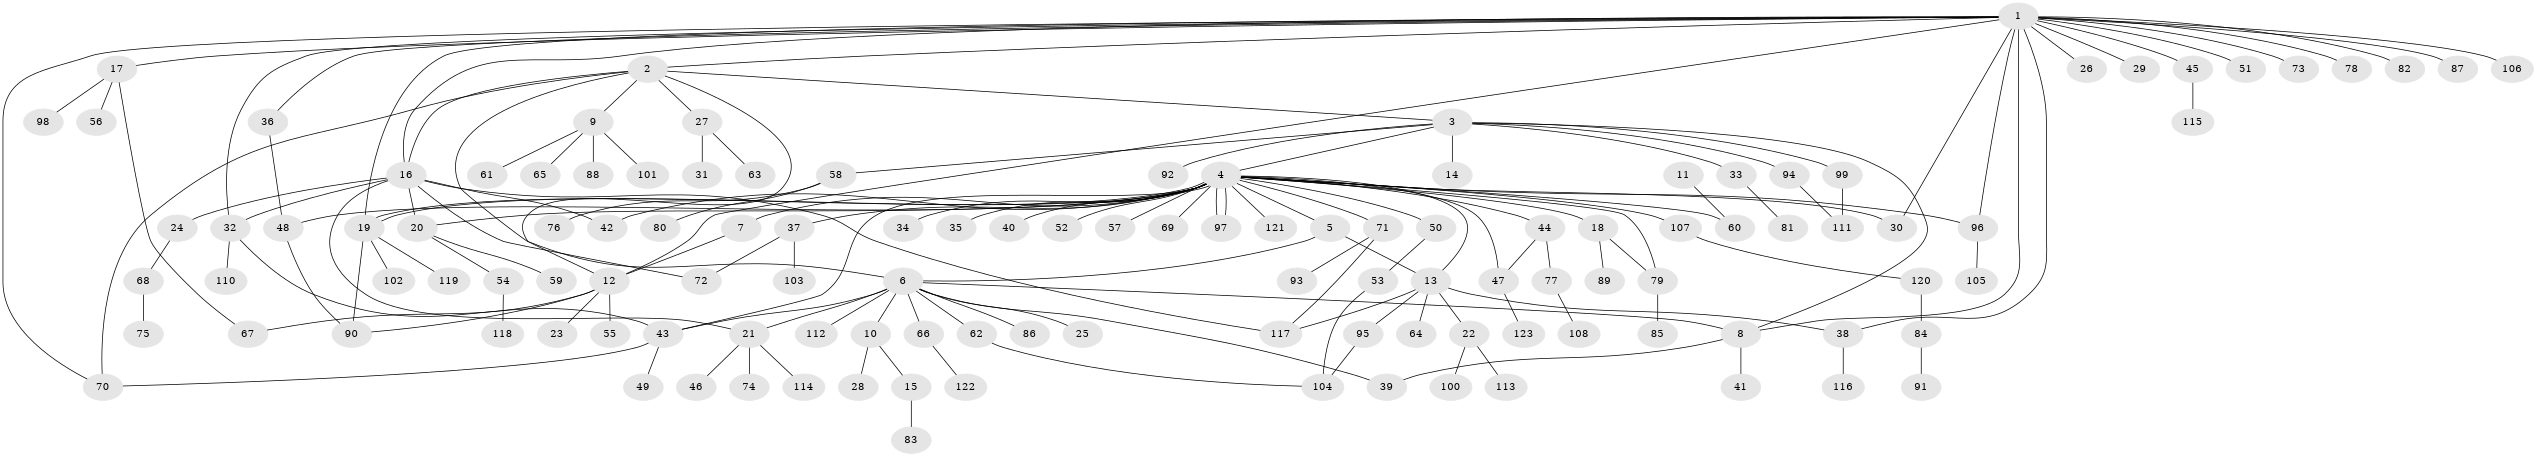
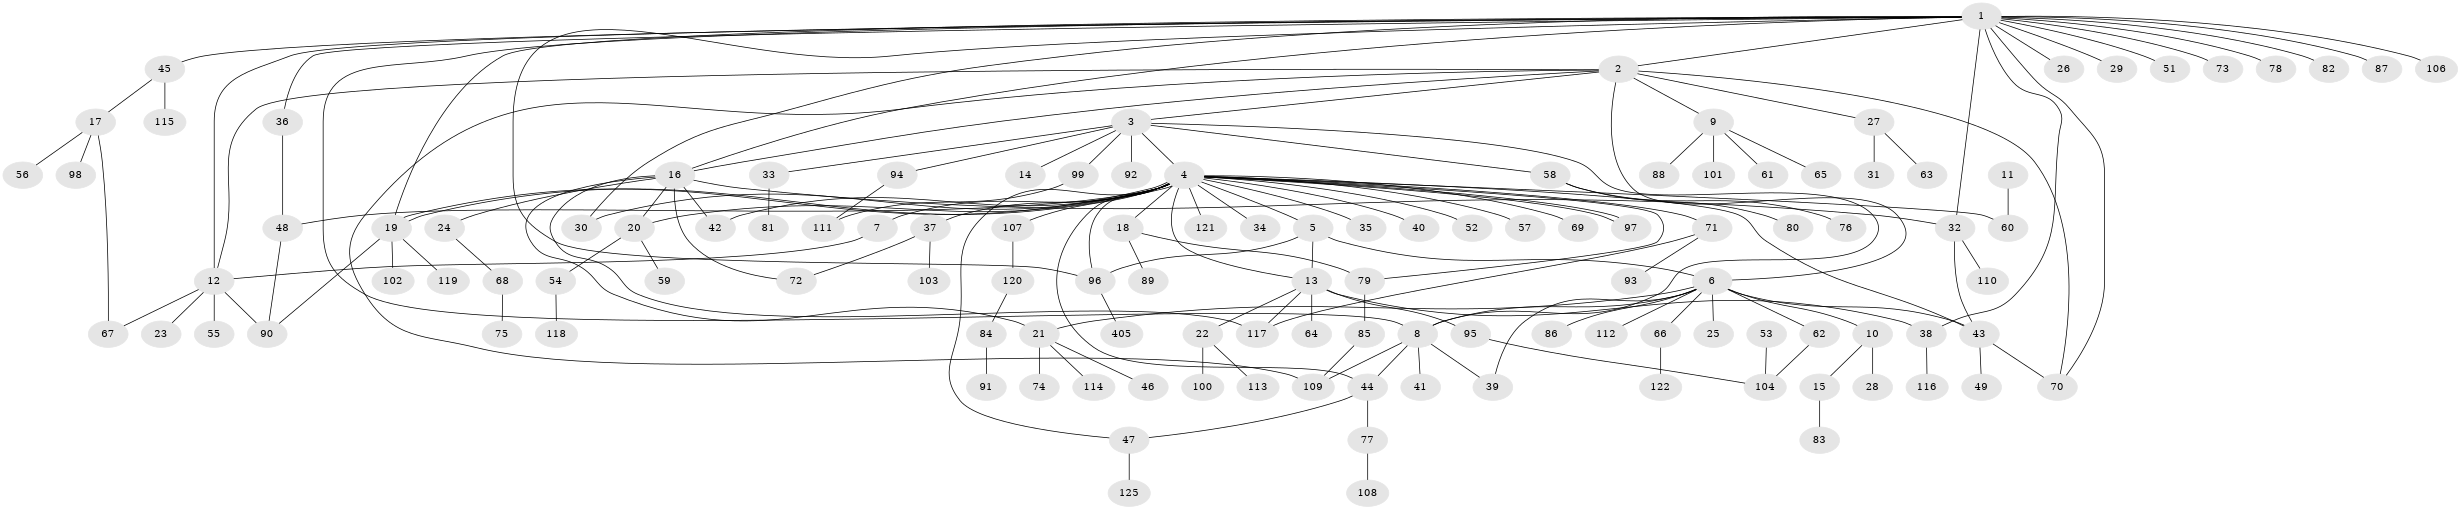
(1067, 29) -> (130, 96)
(1436, 228) -> none
none -> (1214, 254)
(1976, 281) -> (1122, 334)
(1524, 334) -> (1129, 493)
none -> (1393, 361)
none -> (1313, 387)
